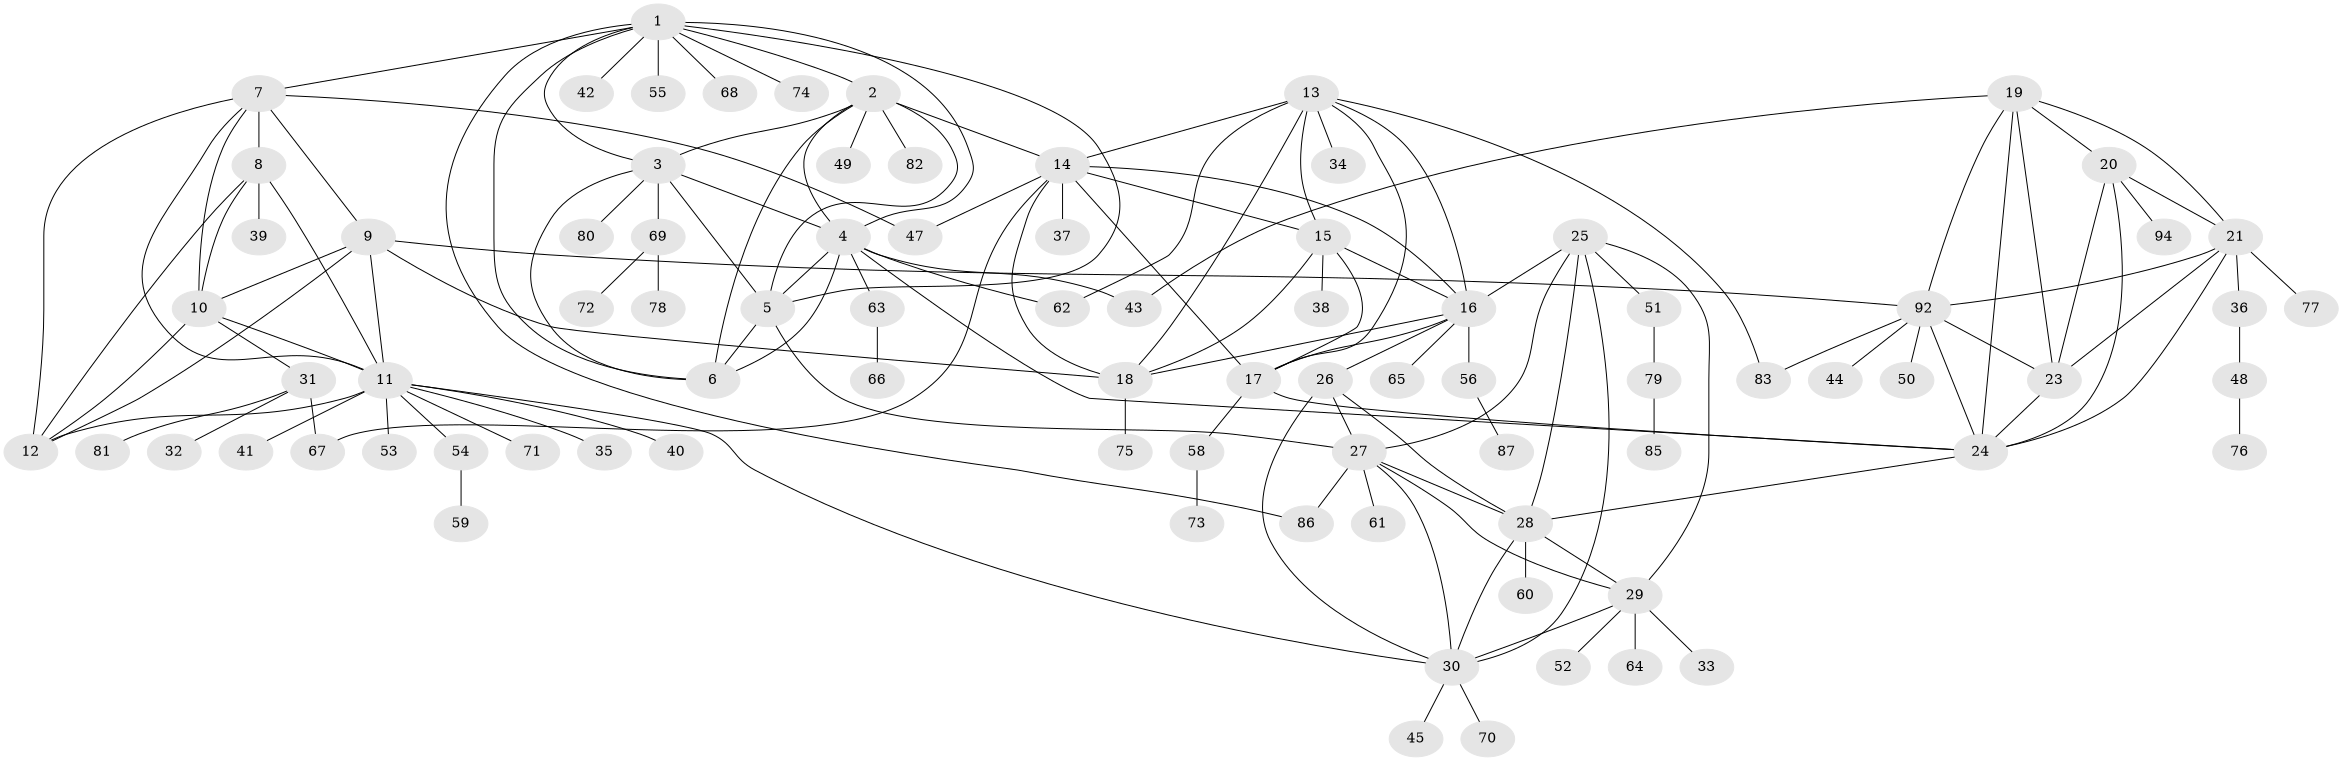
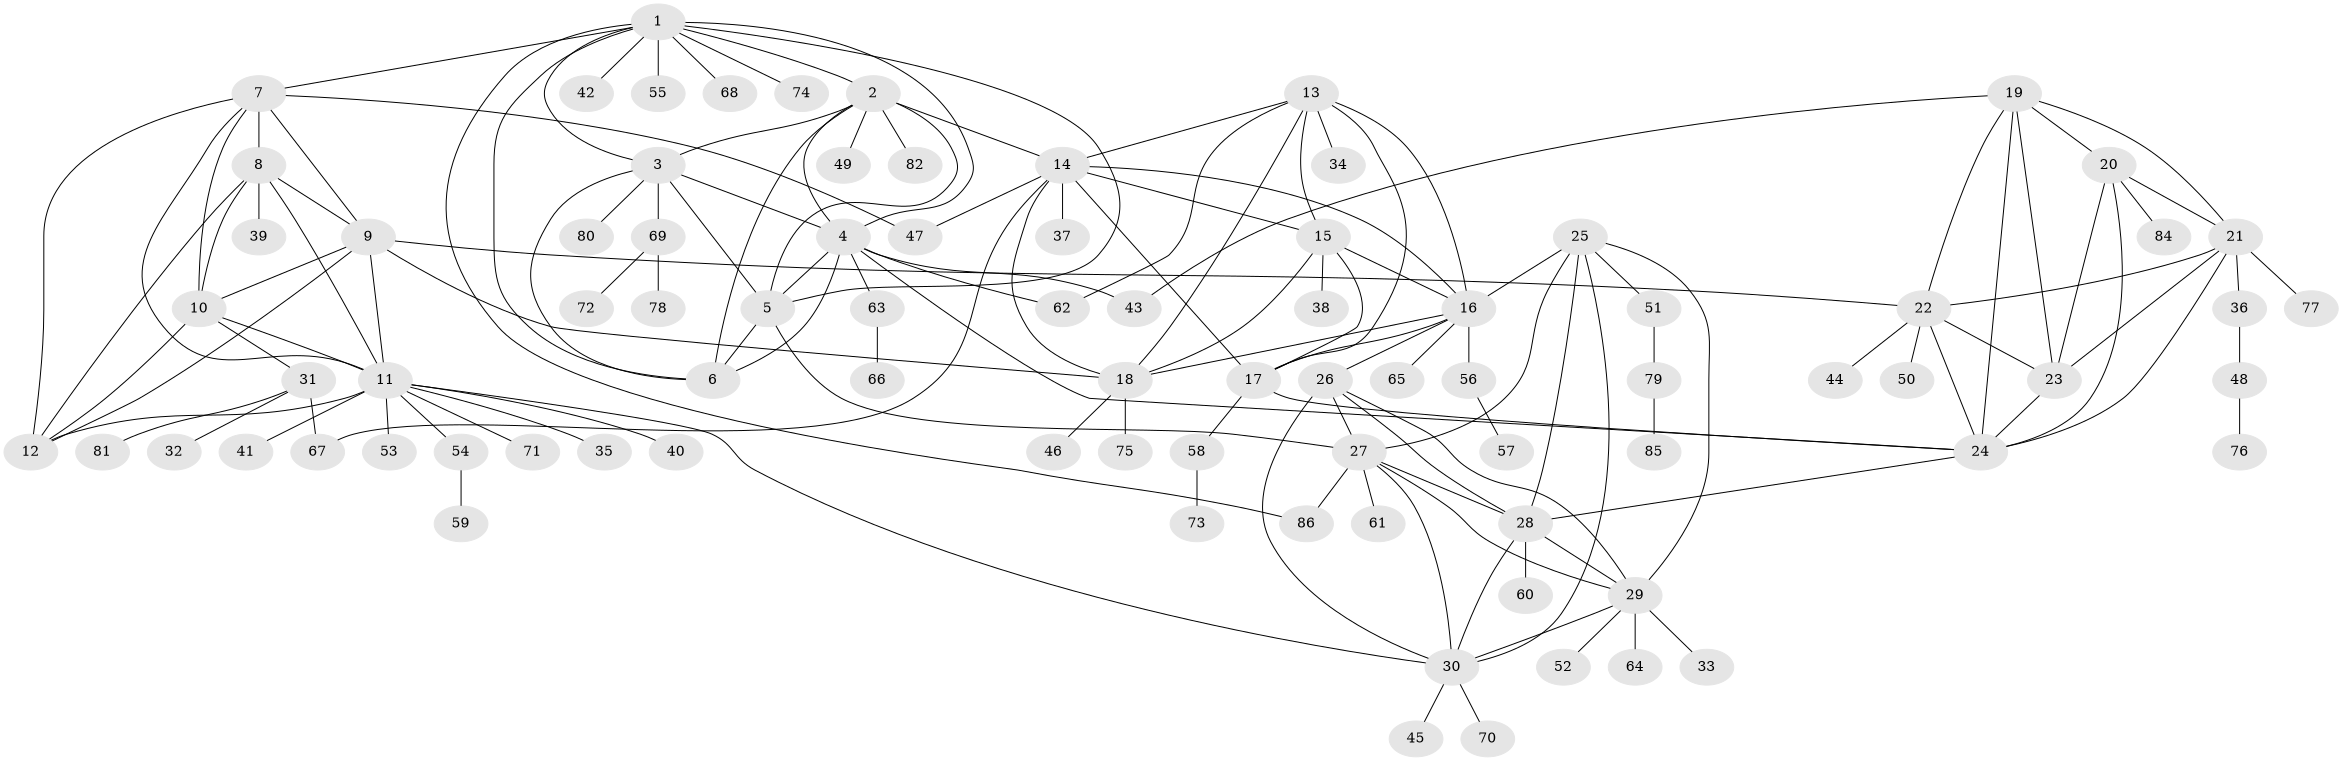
none -> (314, 201)
(2164, 237) -> (2164, 237)
(1924, 309) -> (1924, 309)
(1764, 380) -> none
none -> (1054, 452)
(1507, 452) -> (1507, 452)
none -> (1492, 480)
